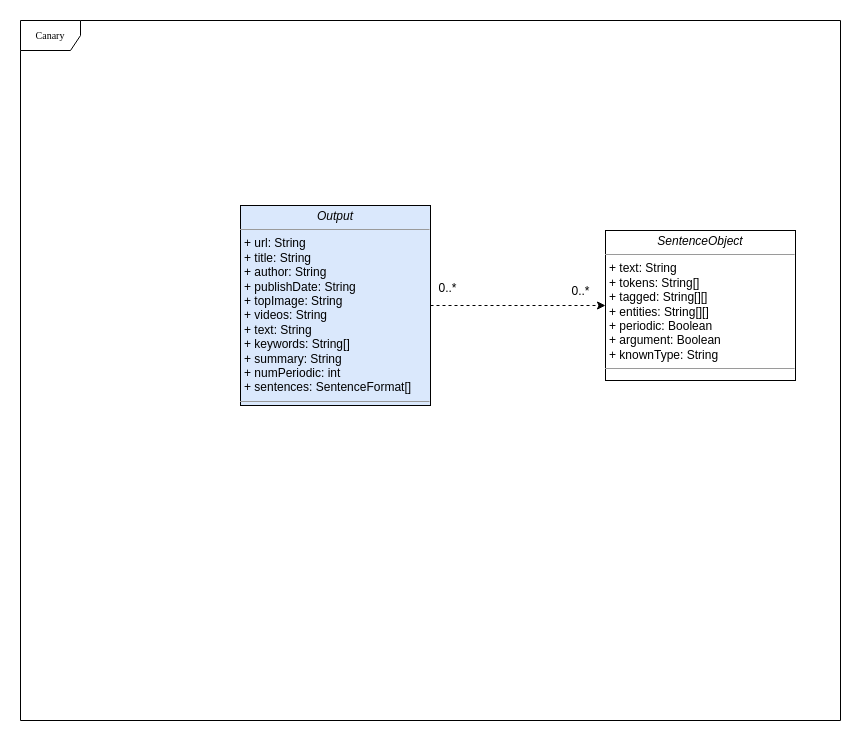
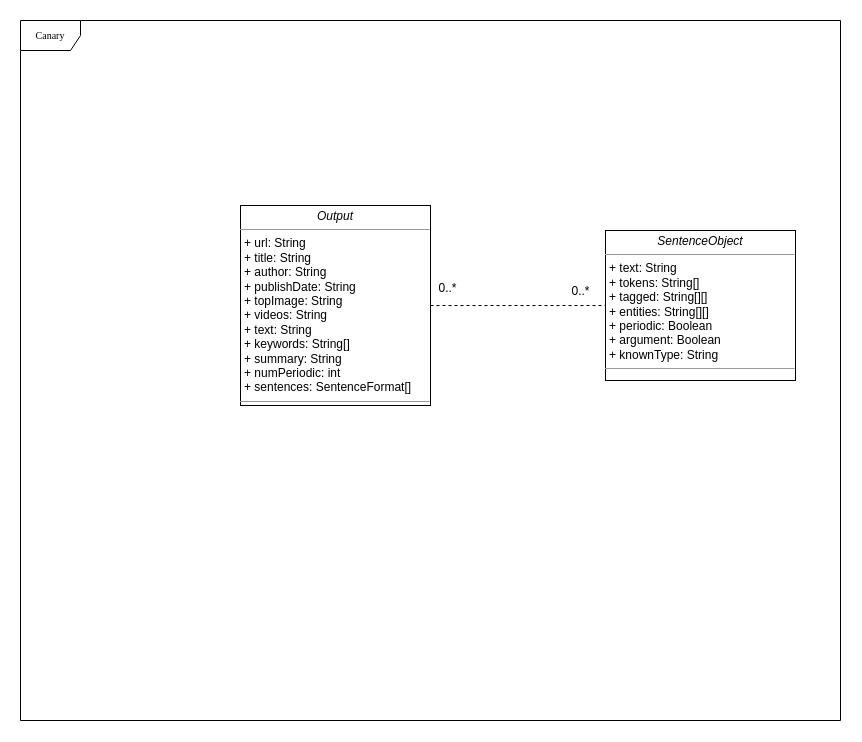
(336, 306) -> (336, 306)
(597, 306) -> (600, 306)
